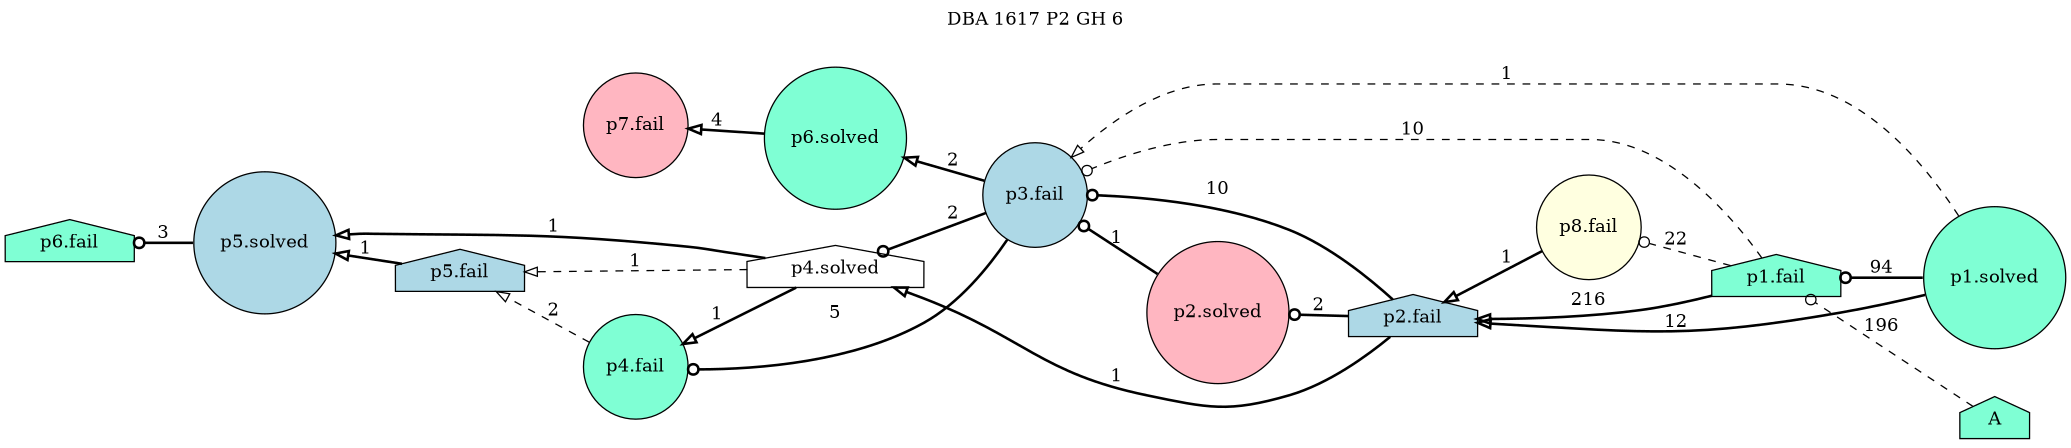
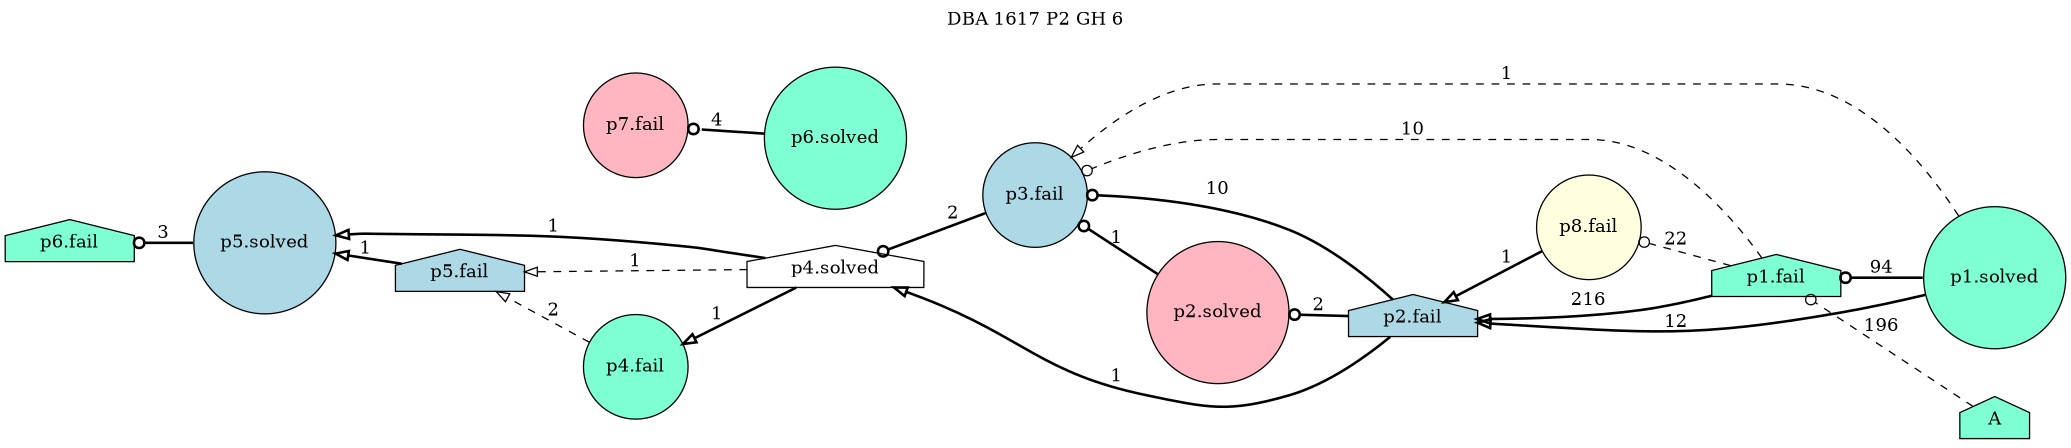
(733, 132) -> (733, 132)
(951, 171) -> none
(872, 345) -> none
